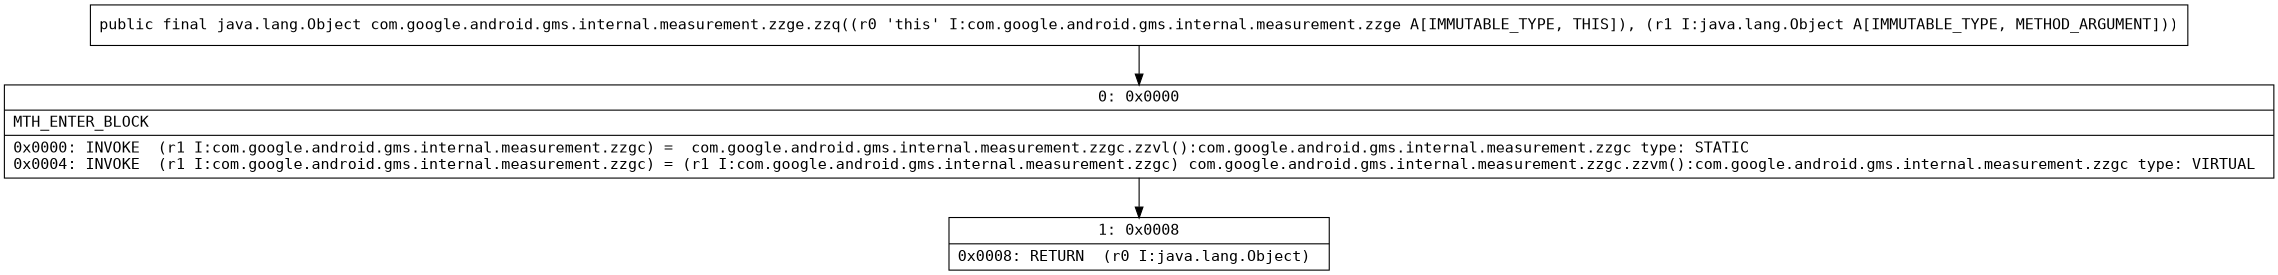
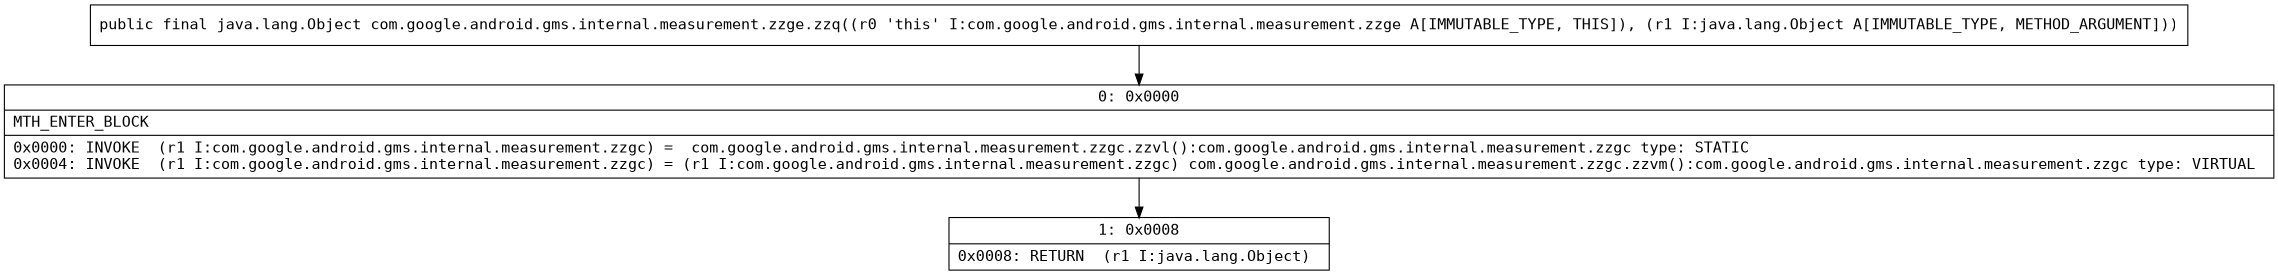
(1139, 256) -> (1139, 256)
